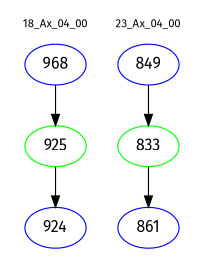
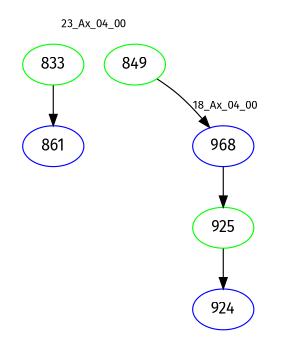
(148, 65) -> (135, 65)
(148, 100) -> (191, 106)
